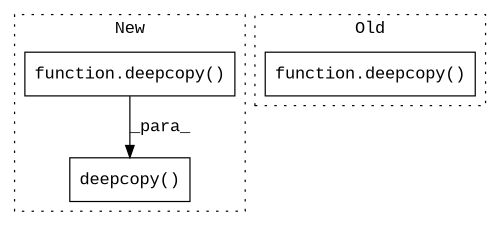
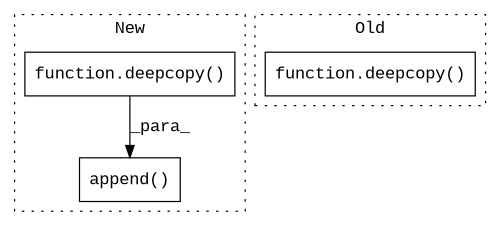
(130, 180) -> (130, 180)
